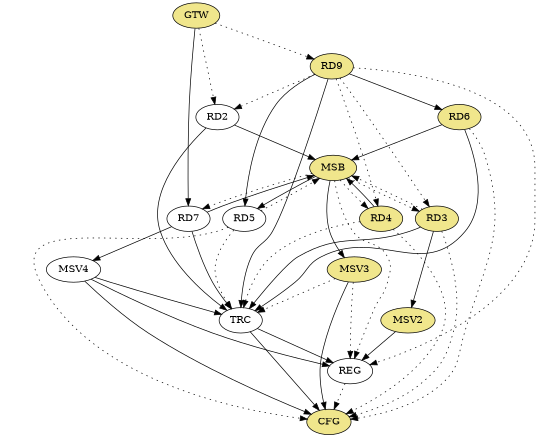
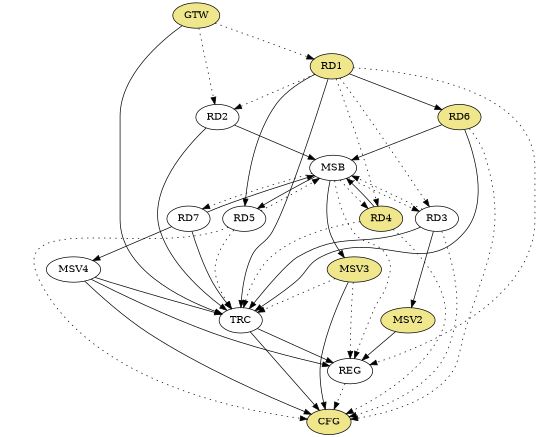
(332, 66) -> (332, 66)
(189, 113) -> (120, 181)
(333, 168) -> (333, 168)
(437, 219) -> (437, 219)
